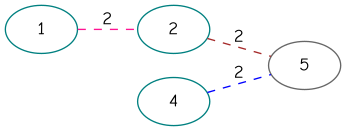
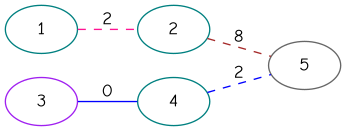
(239, 37) -> (239, 37)
none -> (41, 102)
